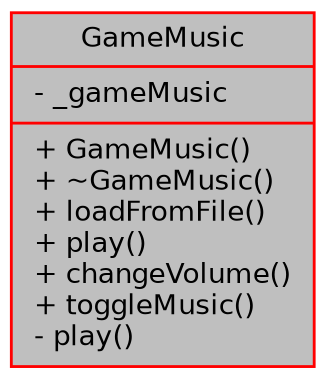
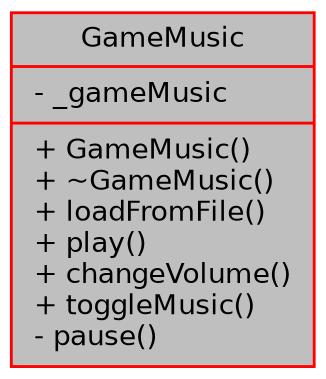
(85, 337) -> (96, 337)
